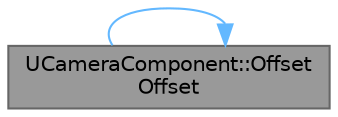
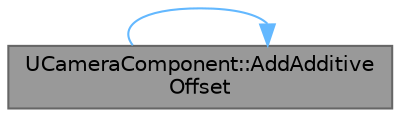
(169, 77) -> (200, 77)
